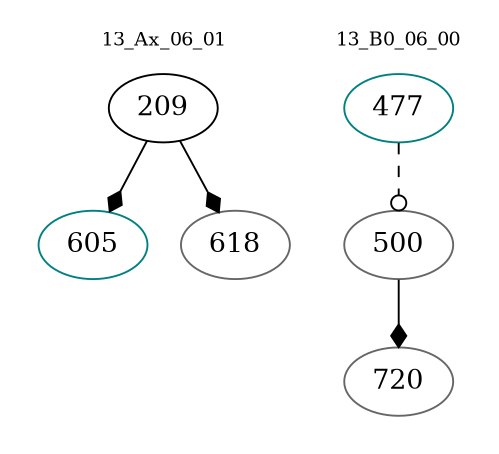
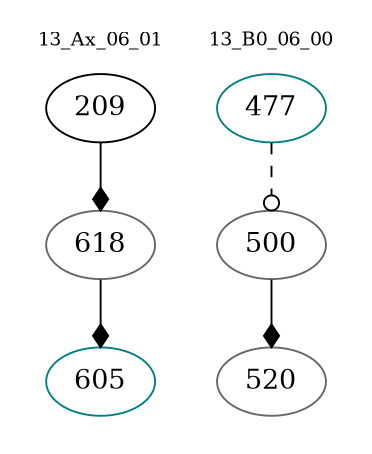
(134, 166) -> (101, 302)
(399, 382) -> (272, 382)
